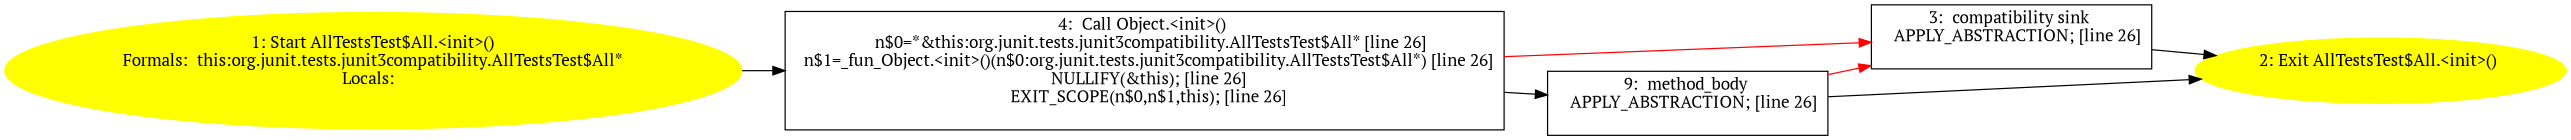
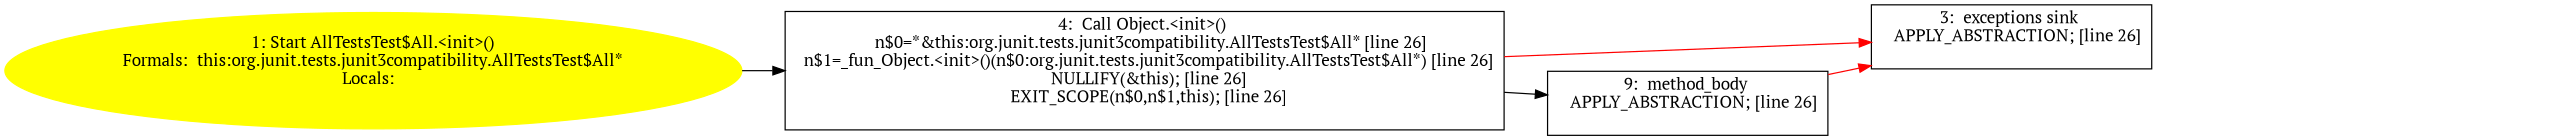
(2012, 37) -> (2012, 37)
(2381, 71) -> none
